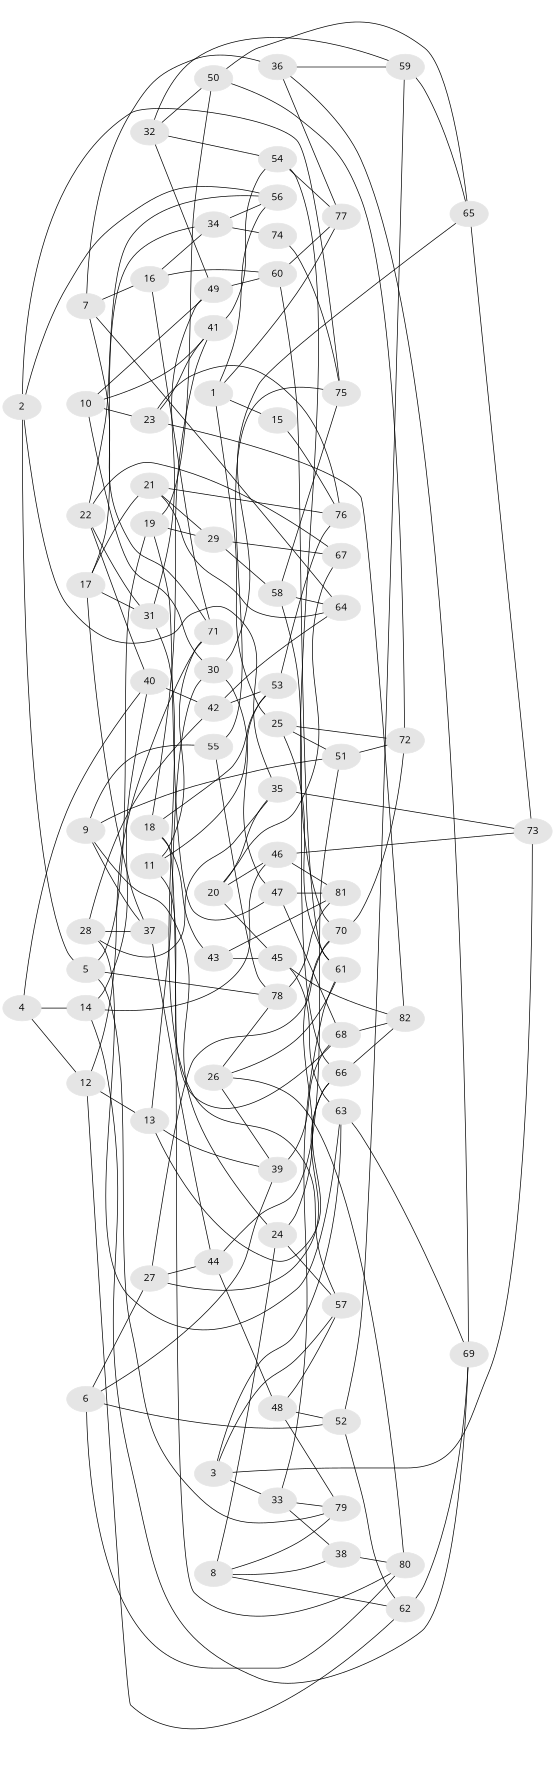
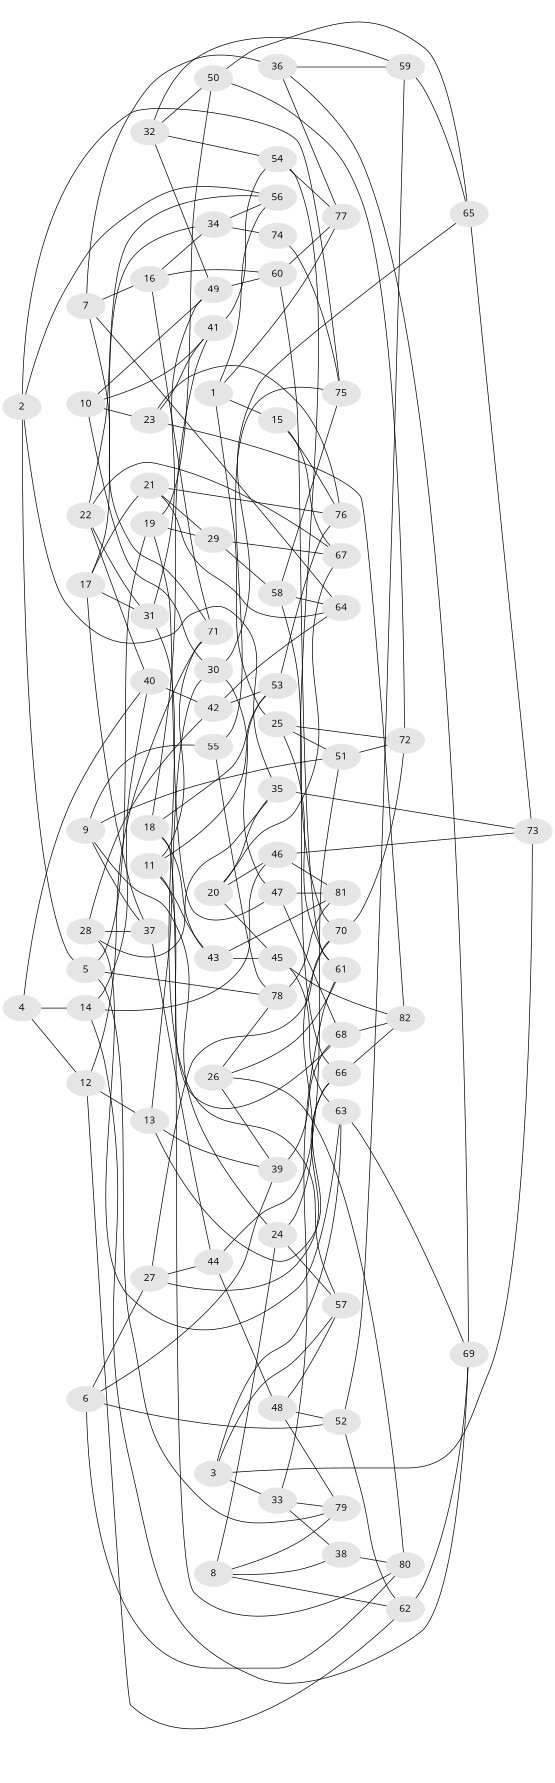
none -> (308, 482)
none -> (180, 909)
